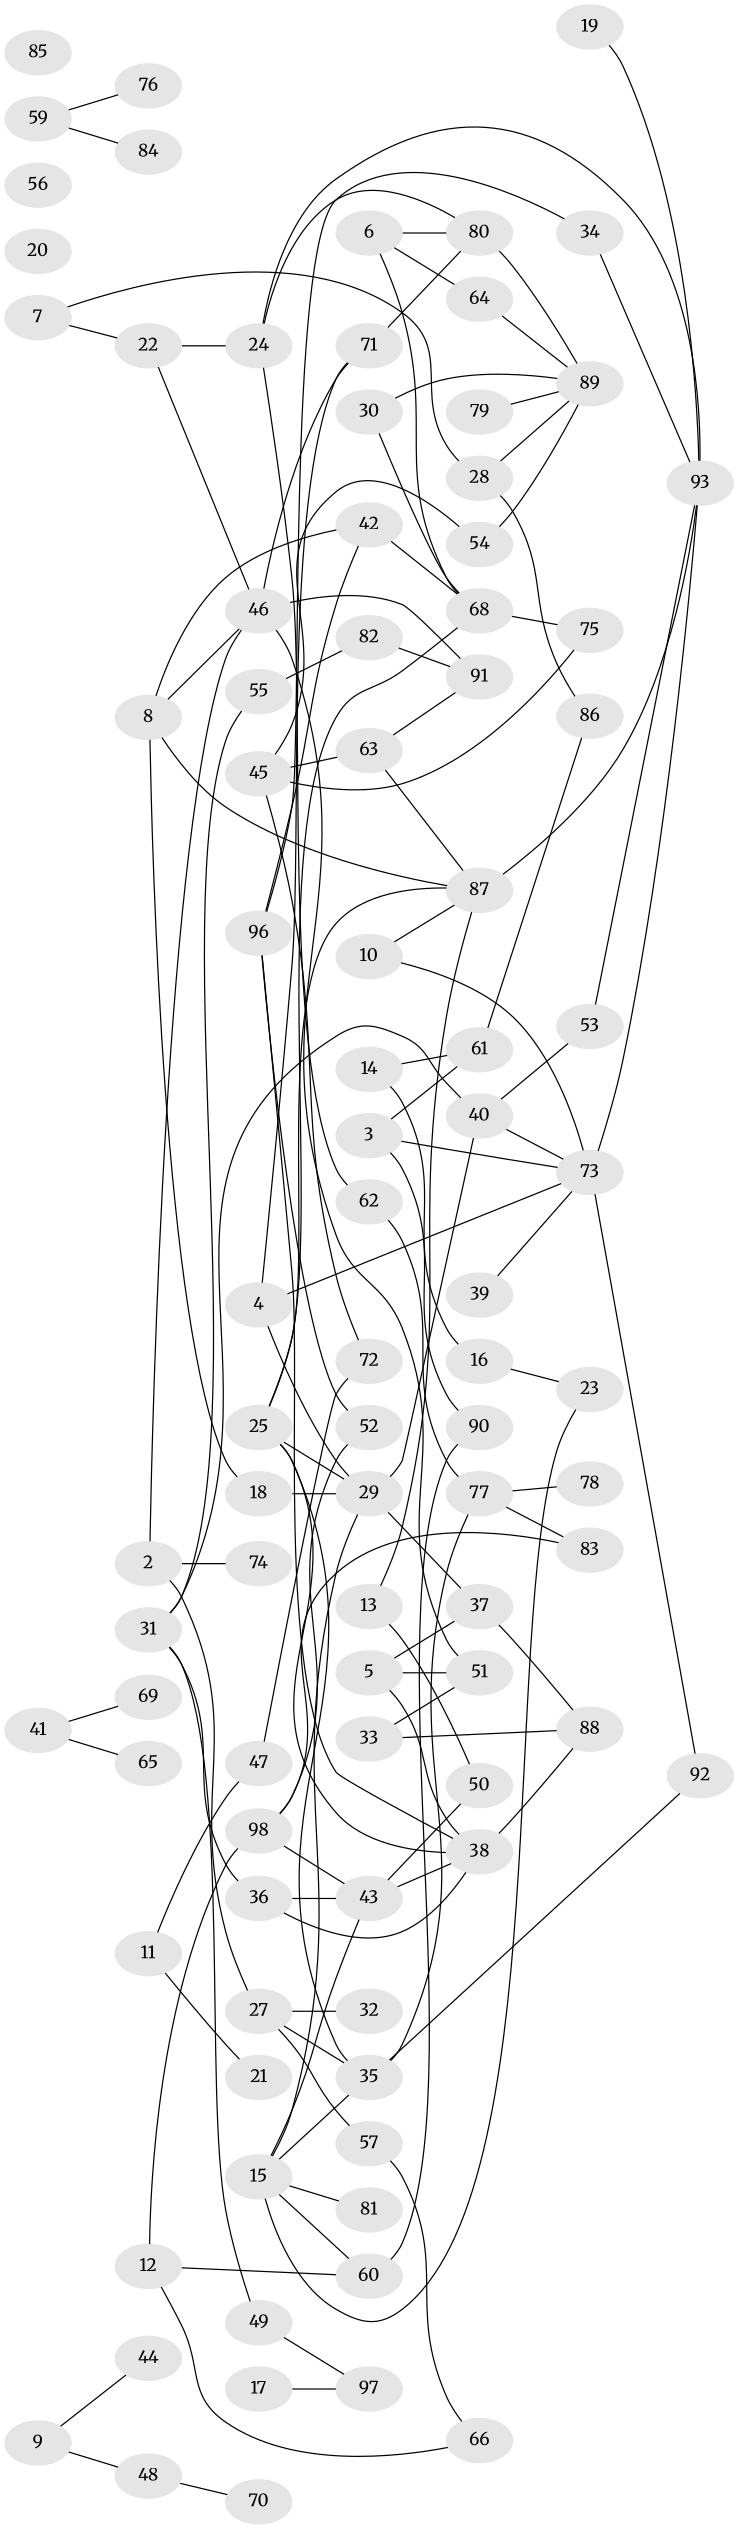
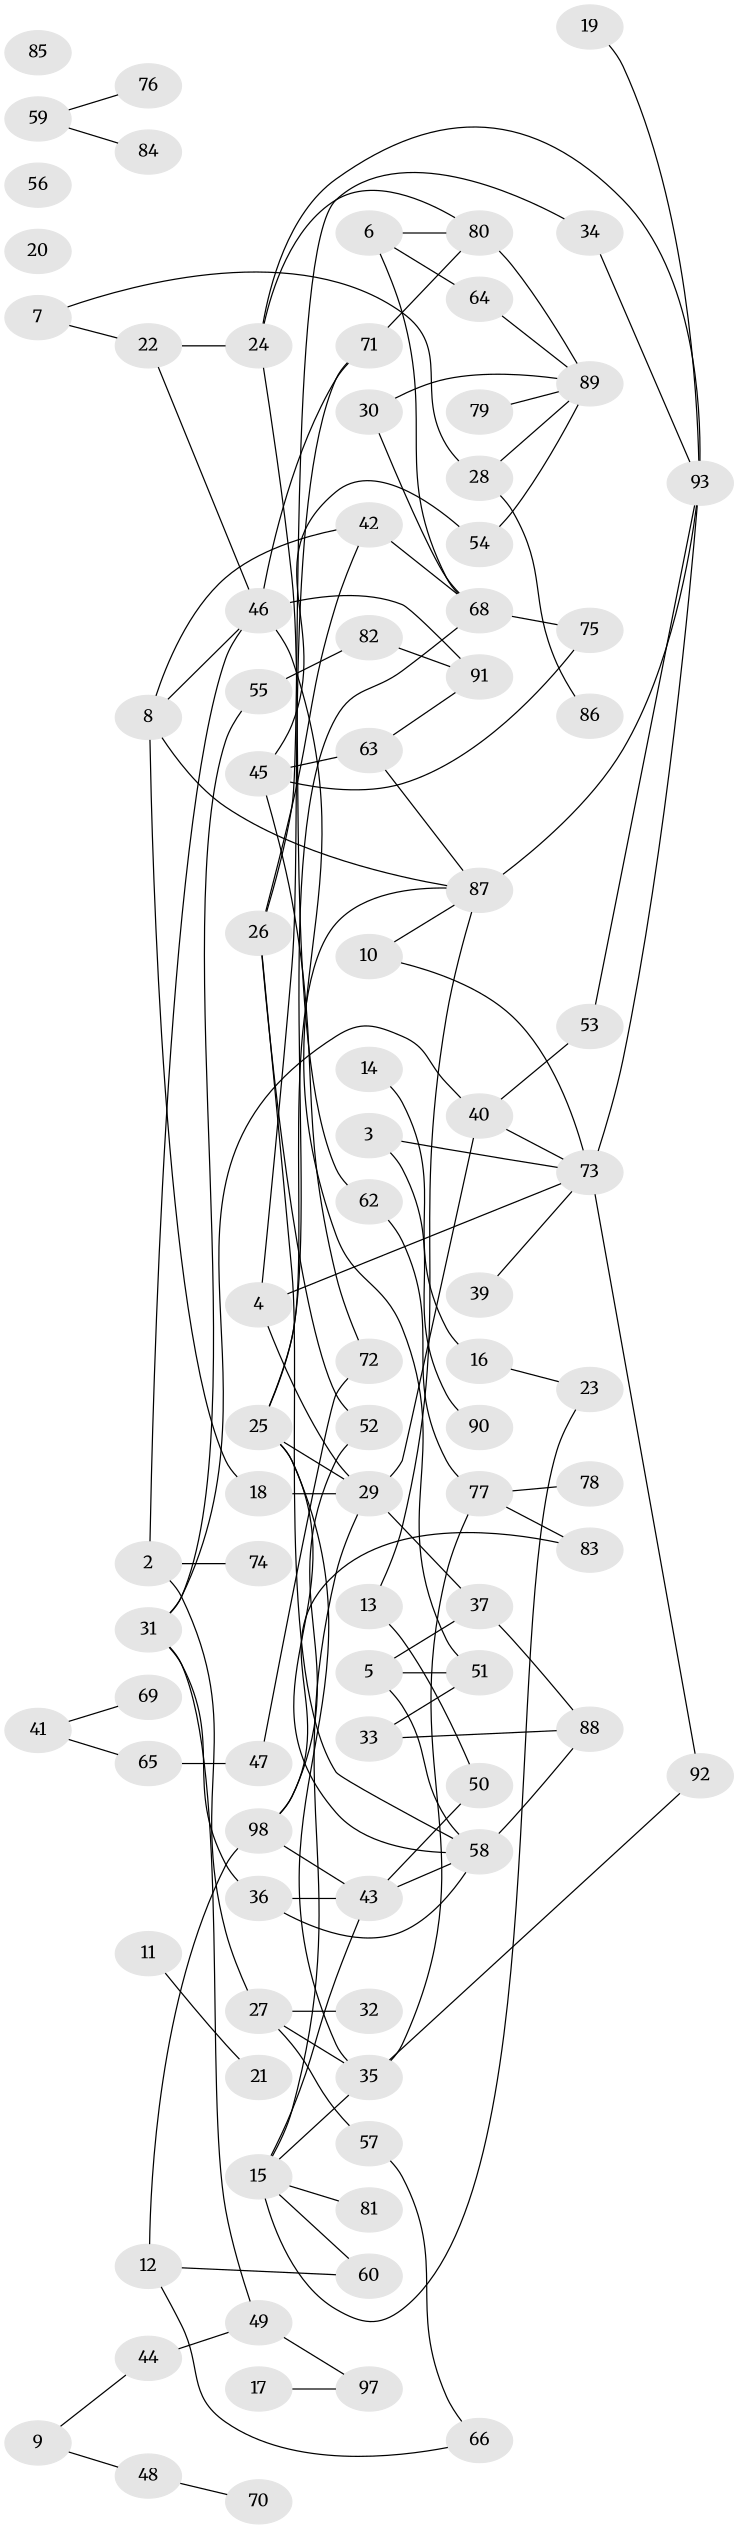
(259, 933) -> (259, 933)
(480, 1050) -> none
(424, 1831) -> none
(480, 1852) -> (480, 1852)
(193, 1854) -> (196, 1764)
none -> (204, 2341)
